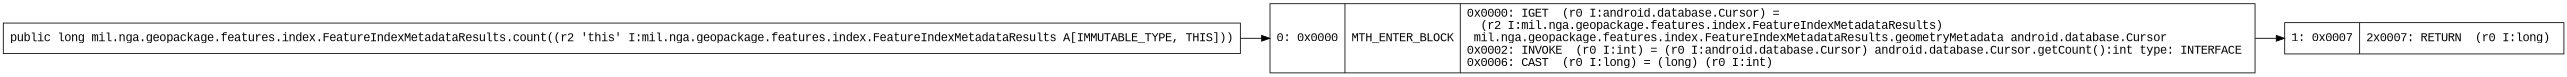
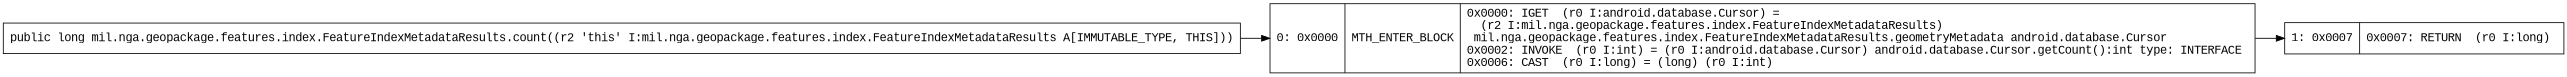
(2462, 38) -> (2462, 38)
